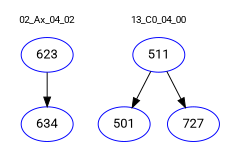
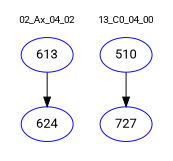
(47, 55) -> (47, 55)
(159, 55) -> (126, 55)
(47, 124) -> (47, 124)
(124, 124) -> none
